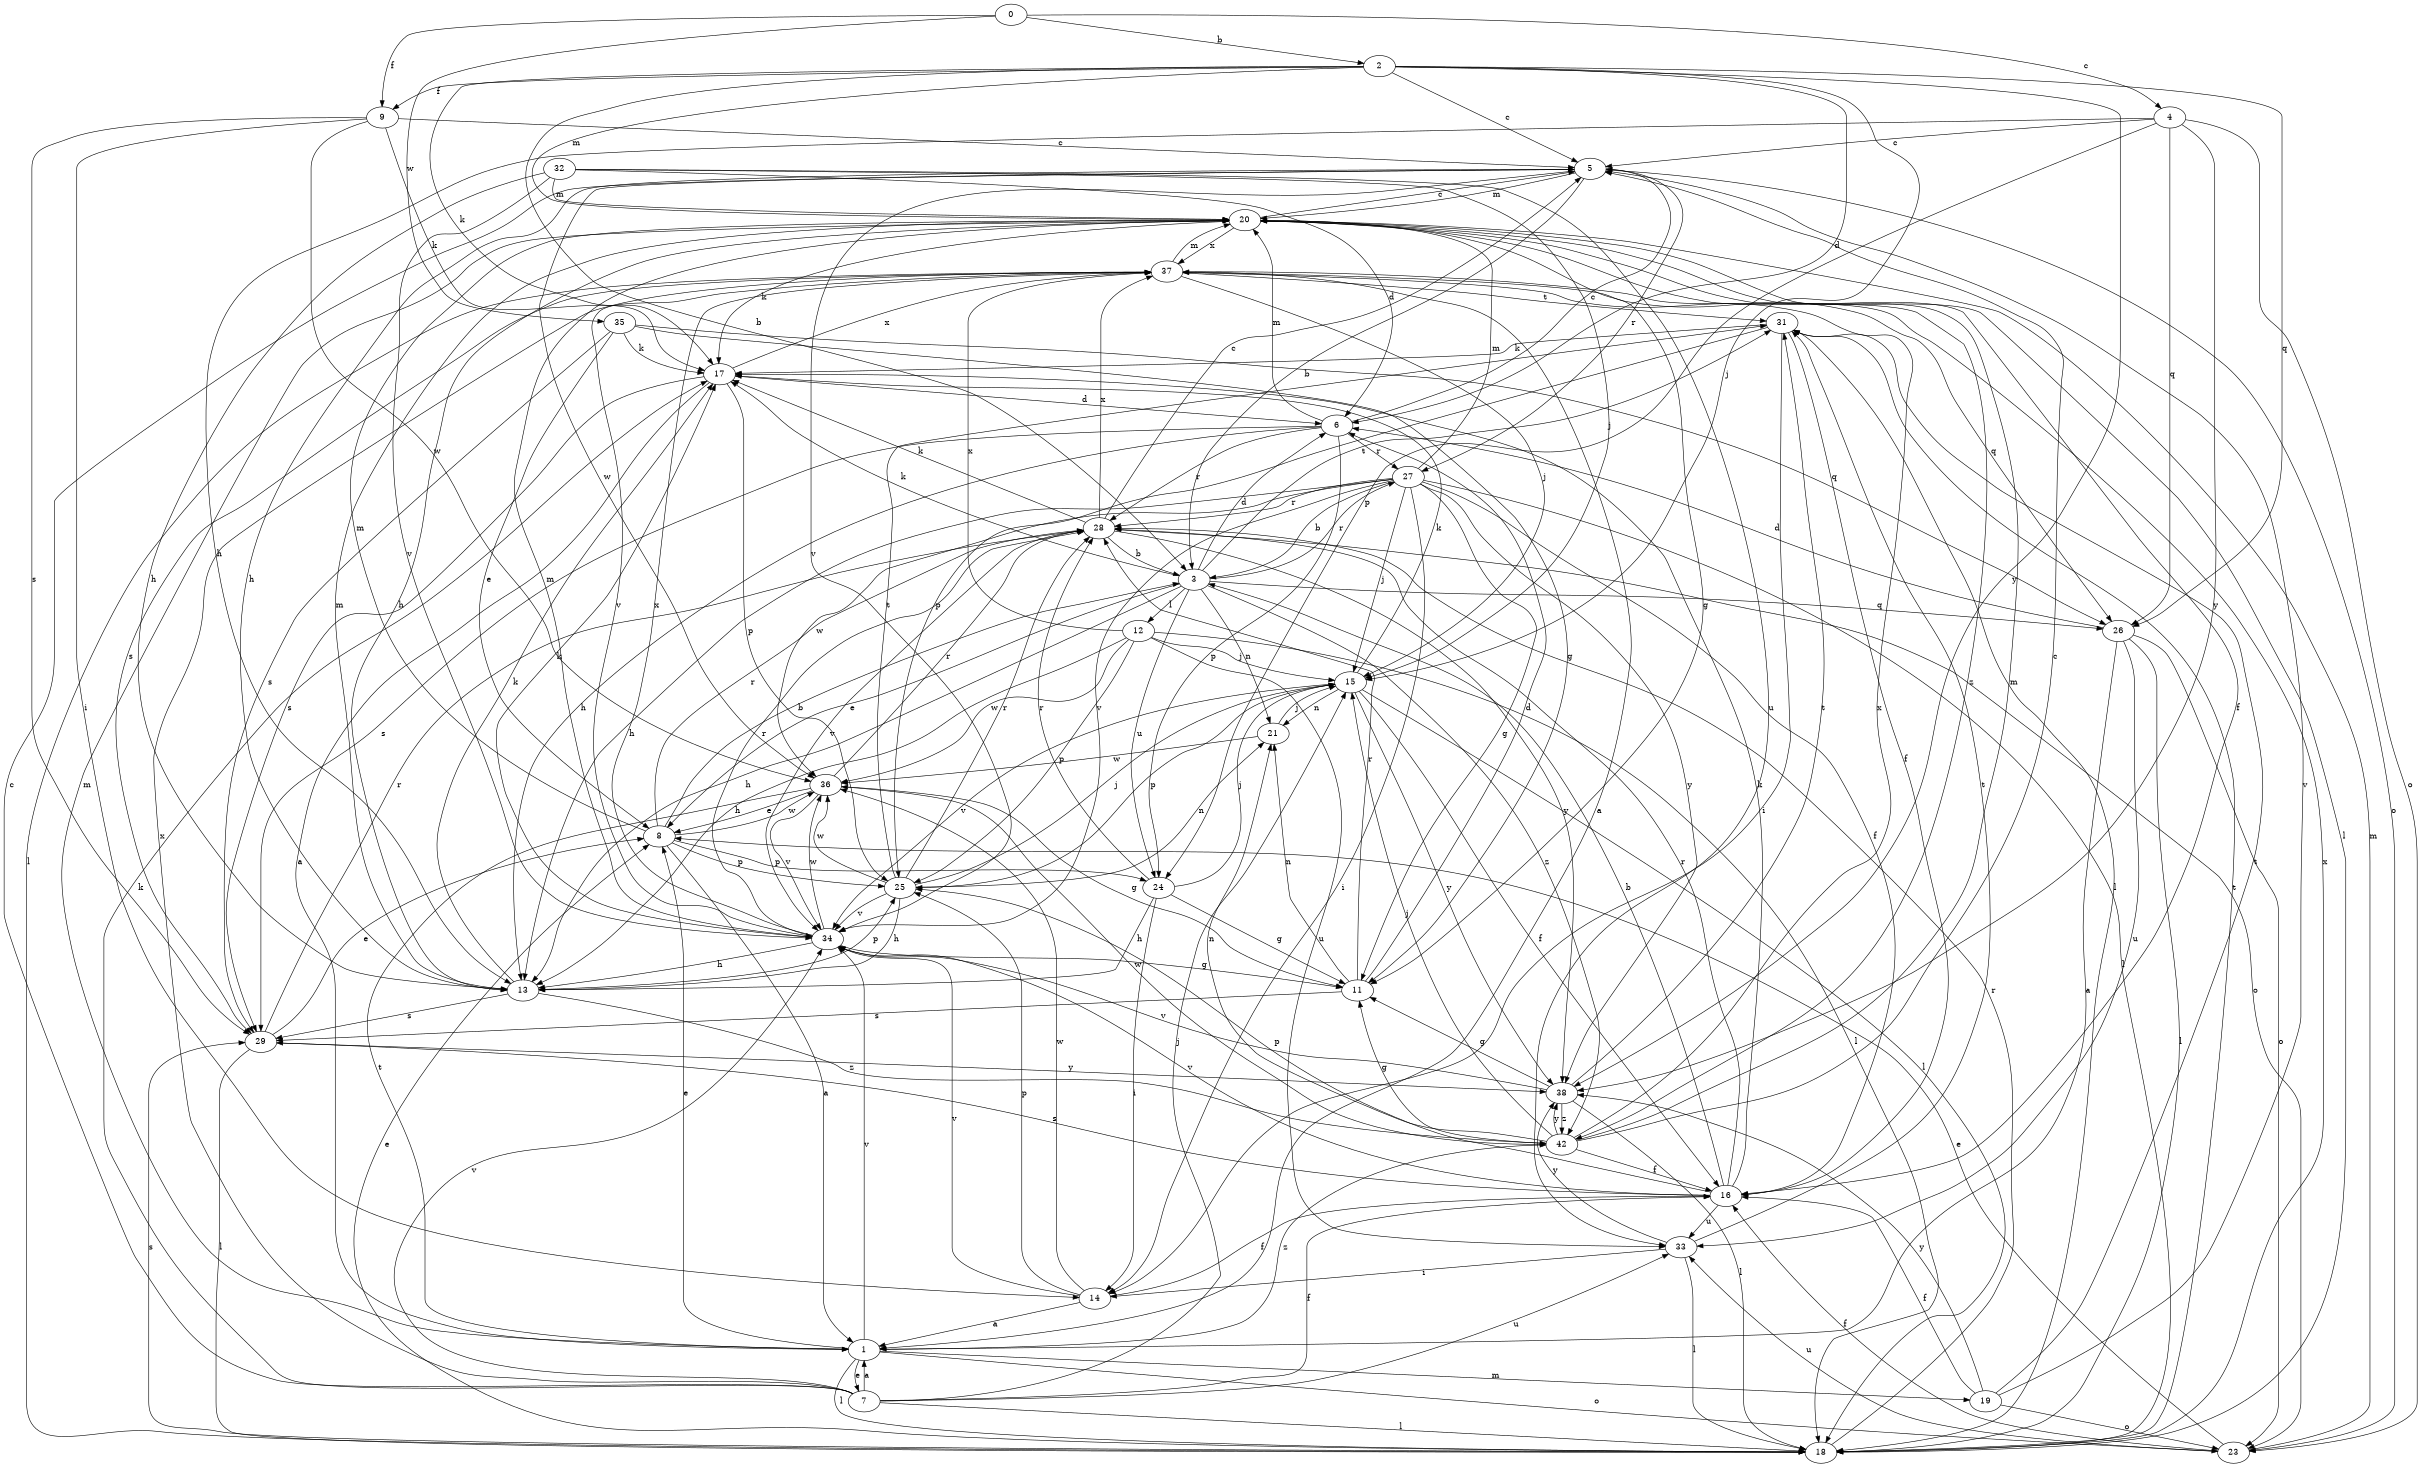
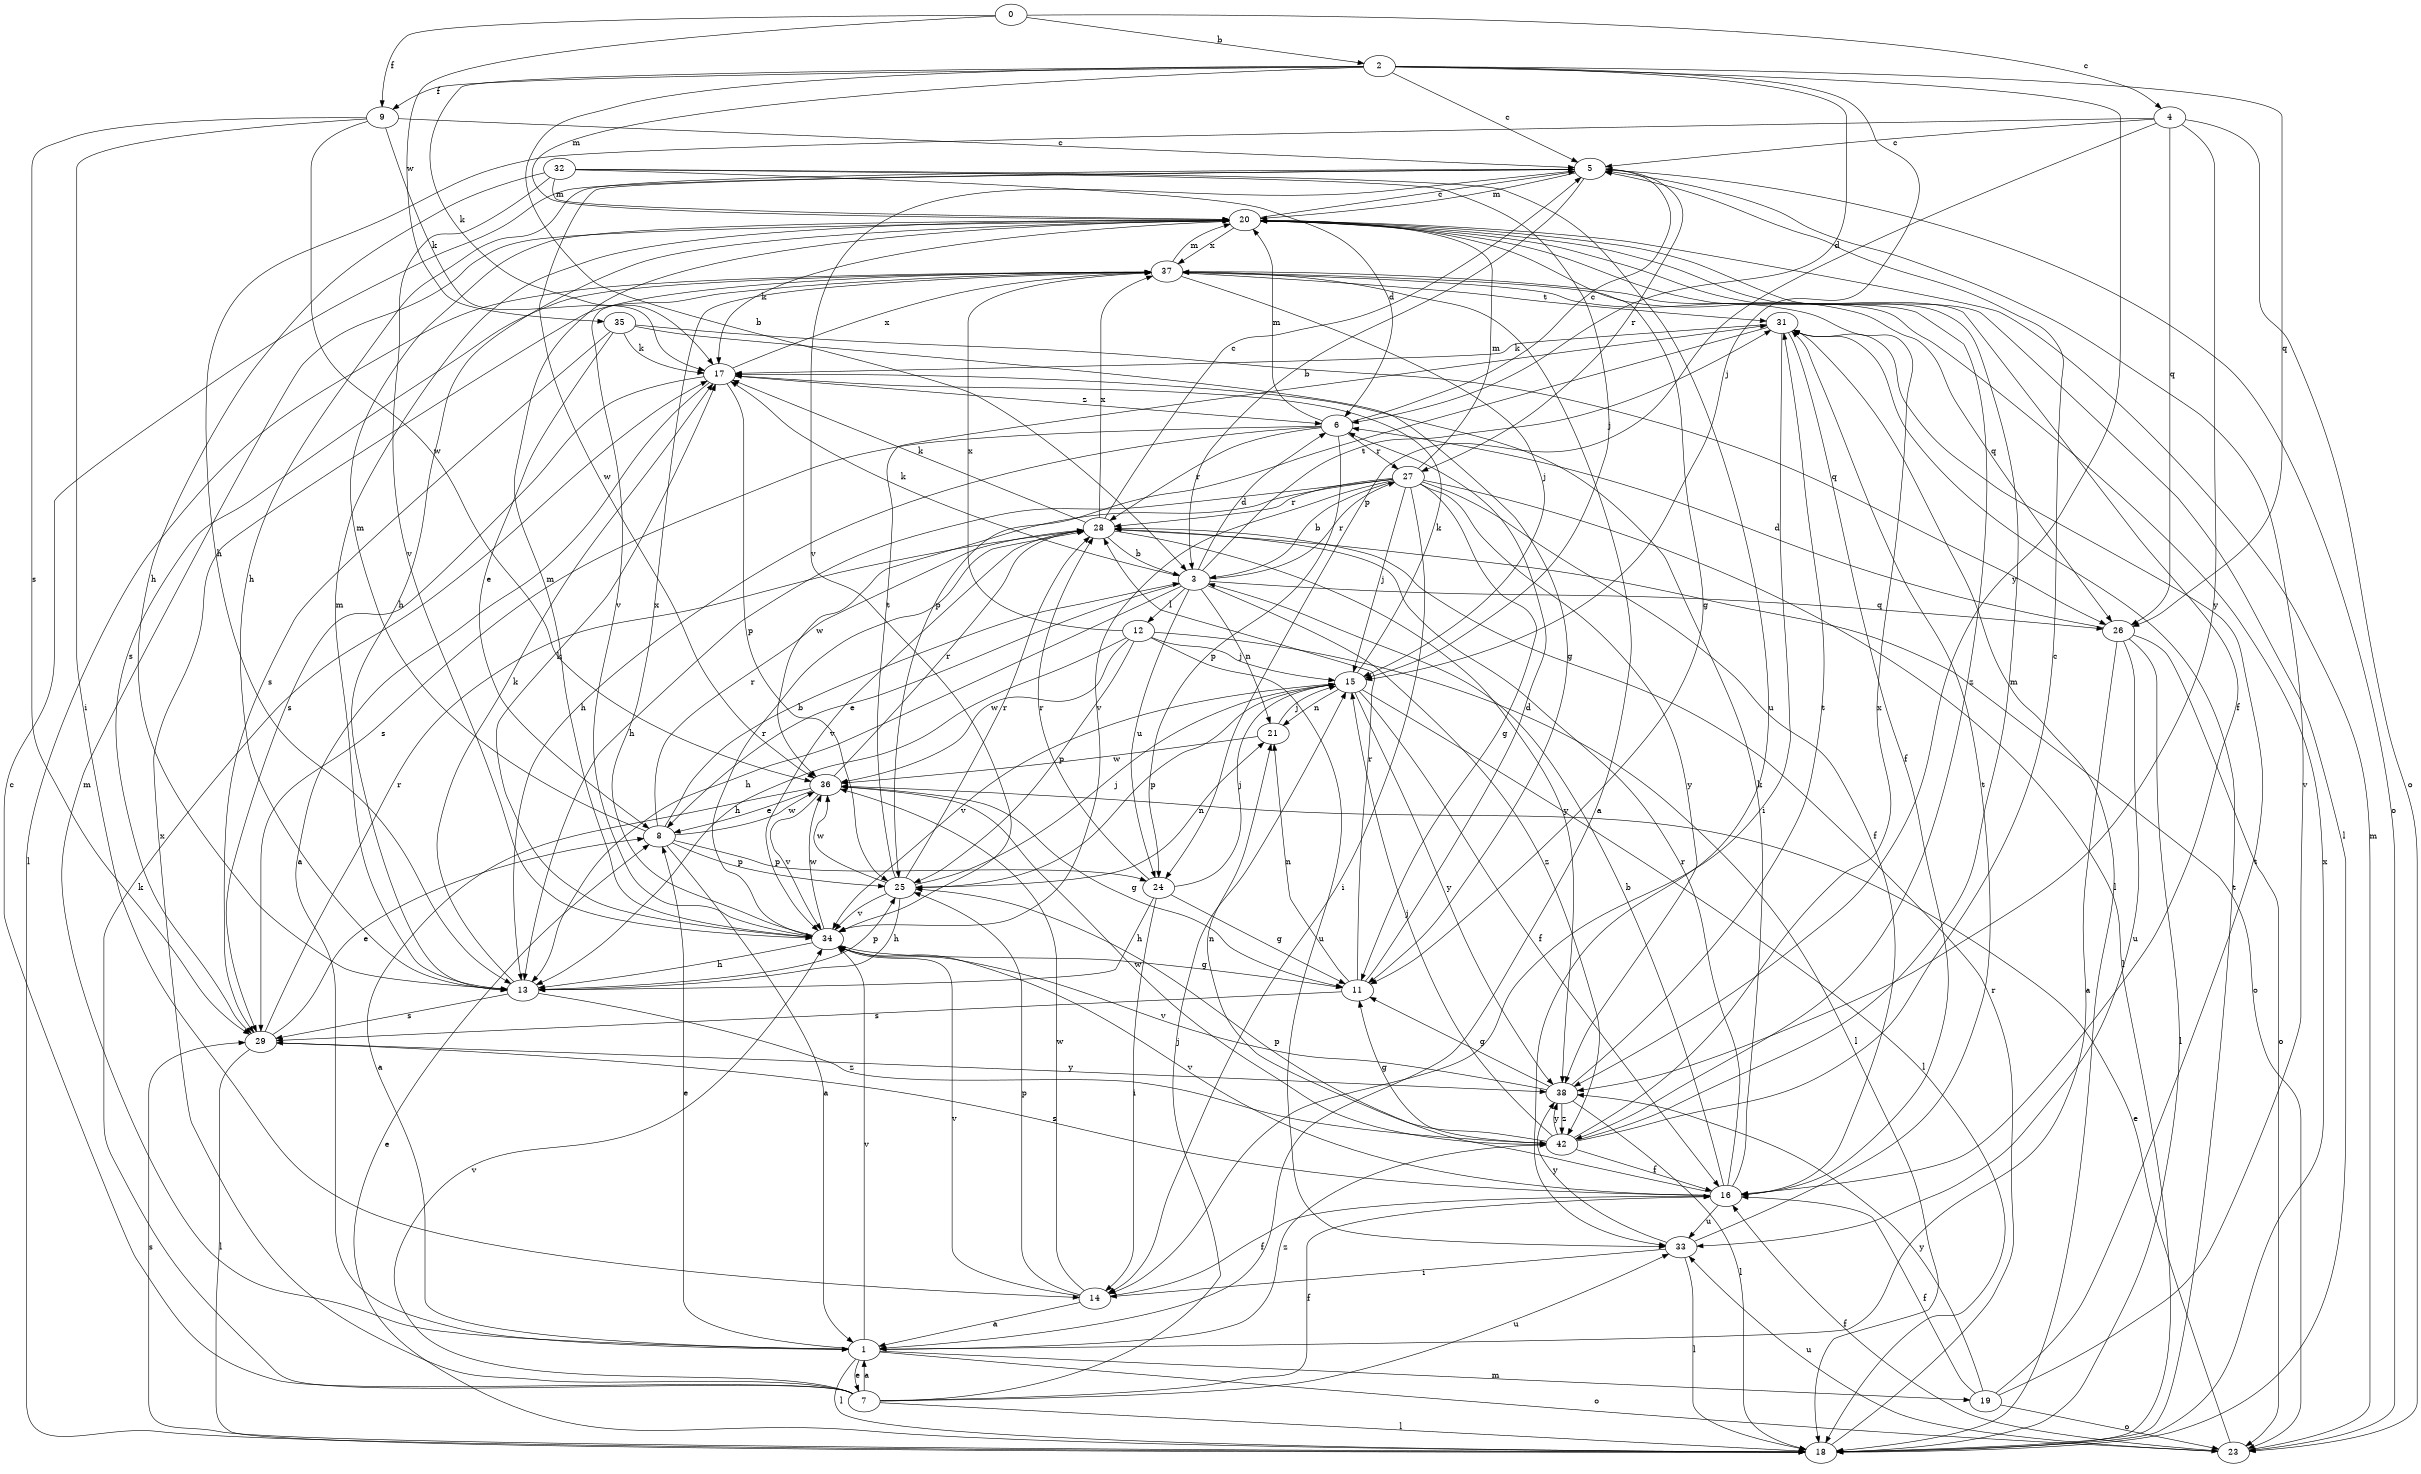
(1085, 400) -> (1085, 400)
(1518, 889) -> (1712, 833)
(380, 1068) -> (380, 1068)
